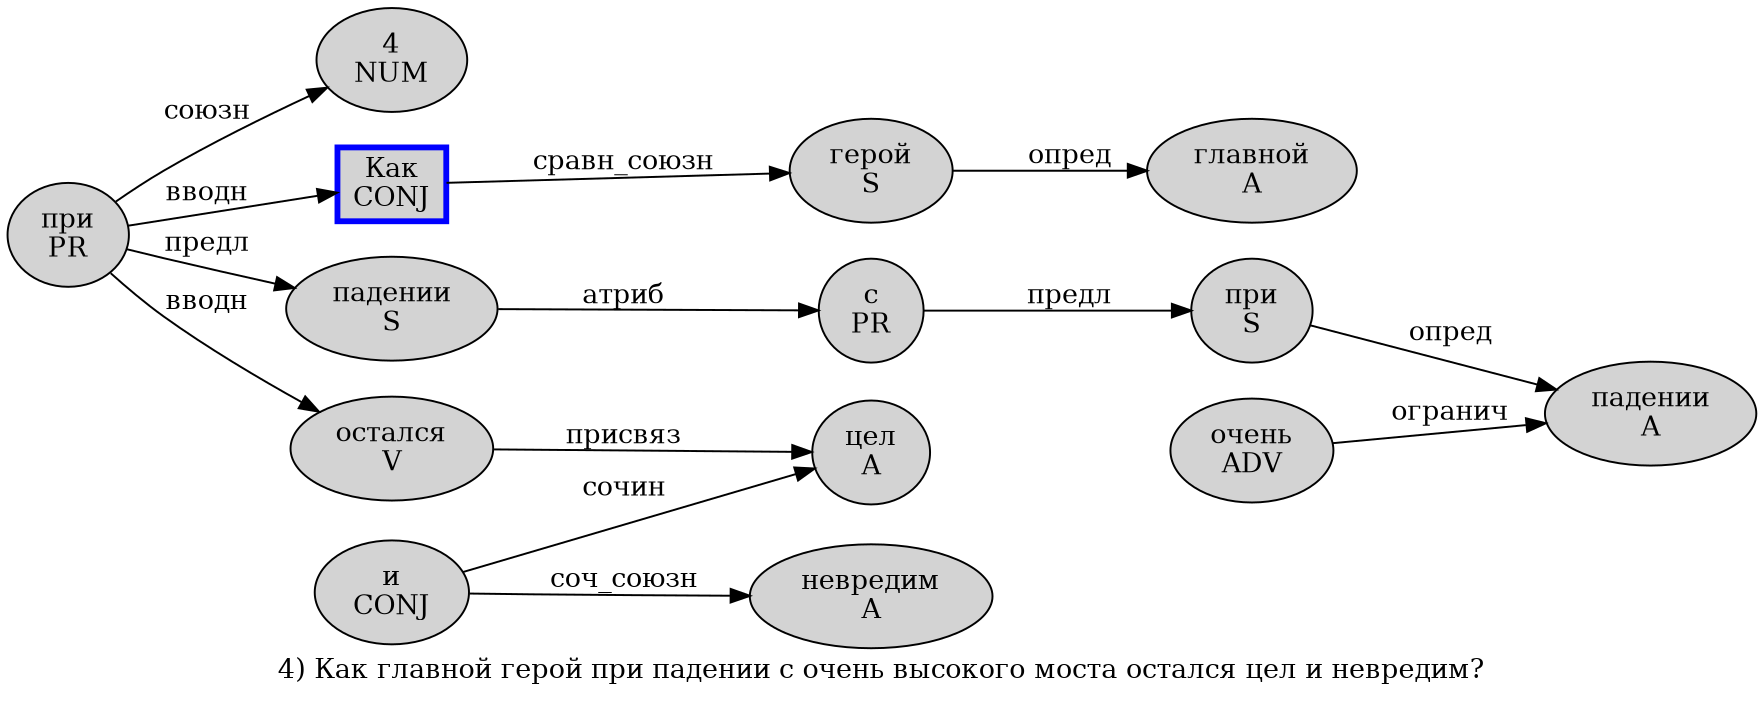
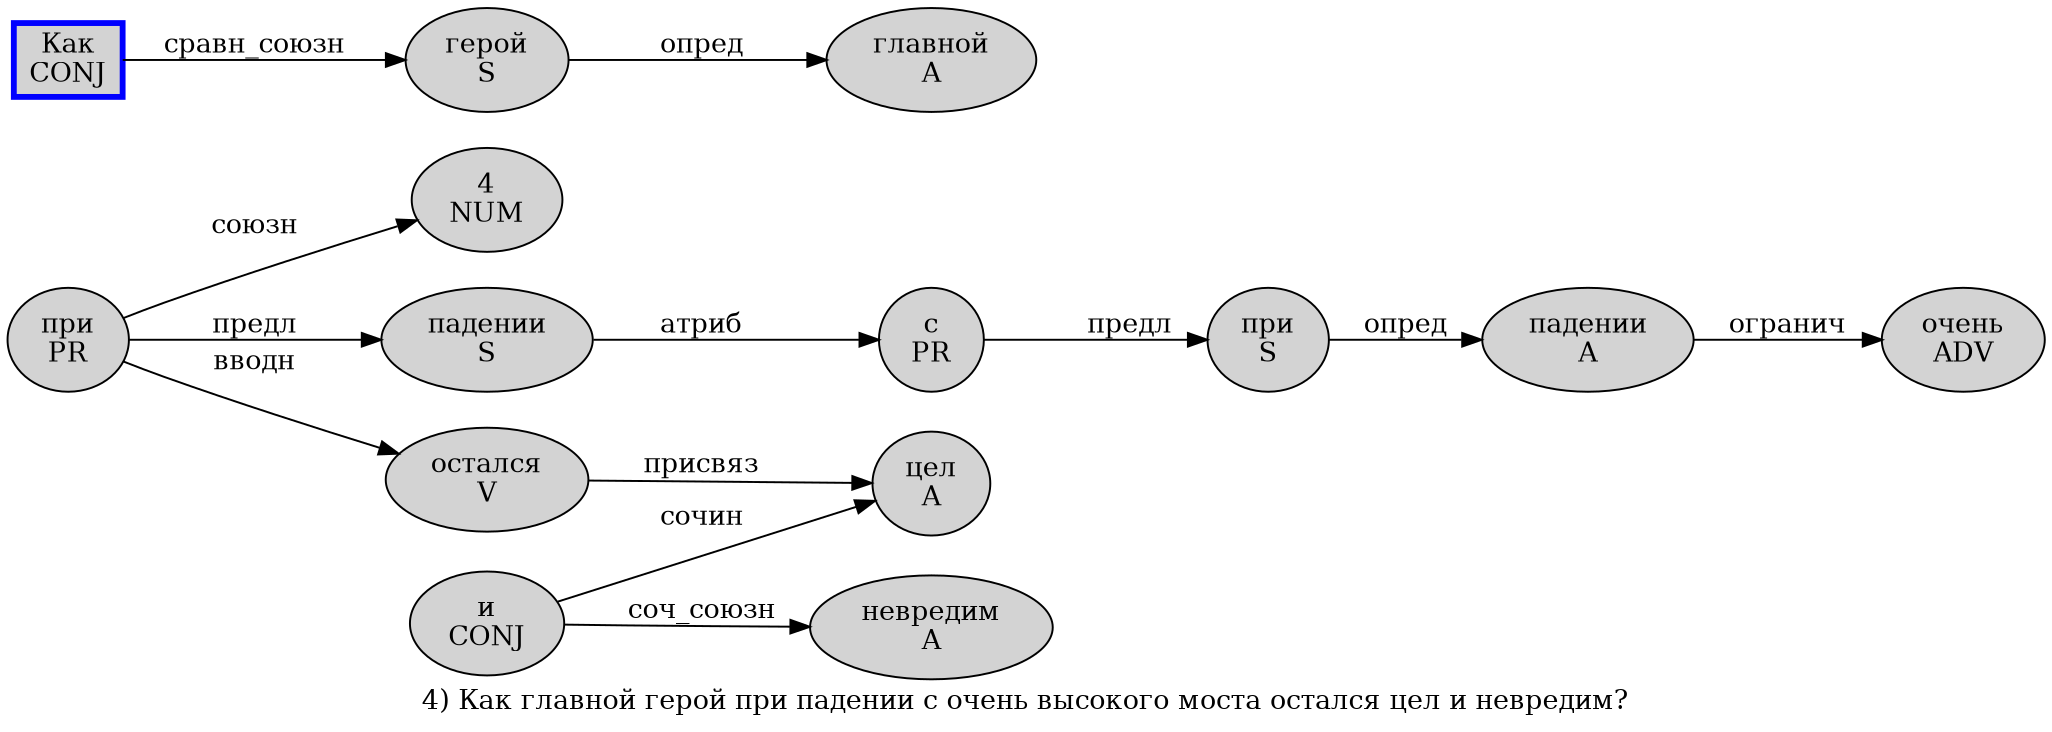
(223, 211) -> none
(1429, 434) -> (1778, 340)
